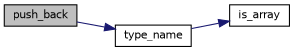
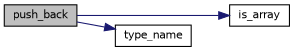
(205, 26) -> (148, 15)
